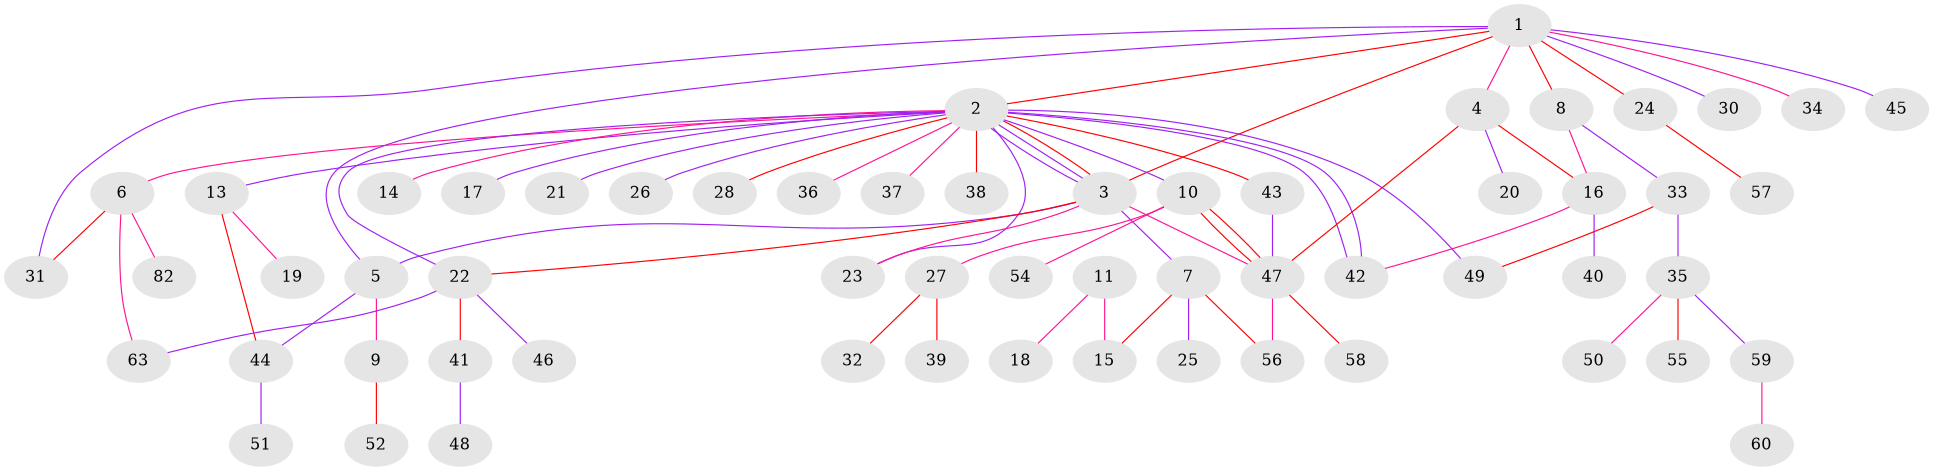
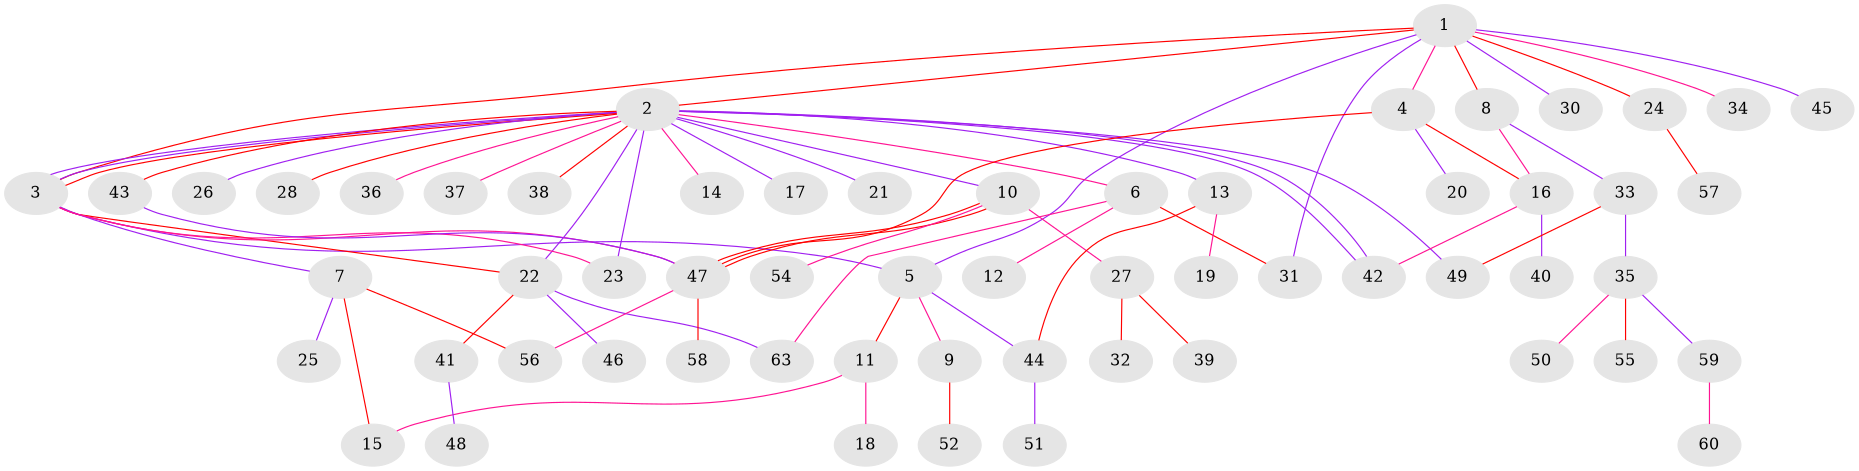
(164, 277) -> (994, 277)
none -> (888, 319)
